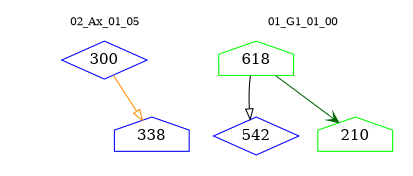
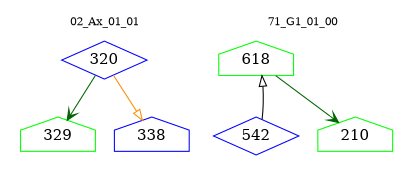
(105, 23) -> (105, 23)
(303, 23) -> (303, 23)
(104, 60) -> (104, 60)
(249, 92) -> (263, 103)
none -> (58, 136)
